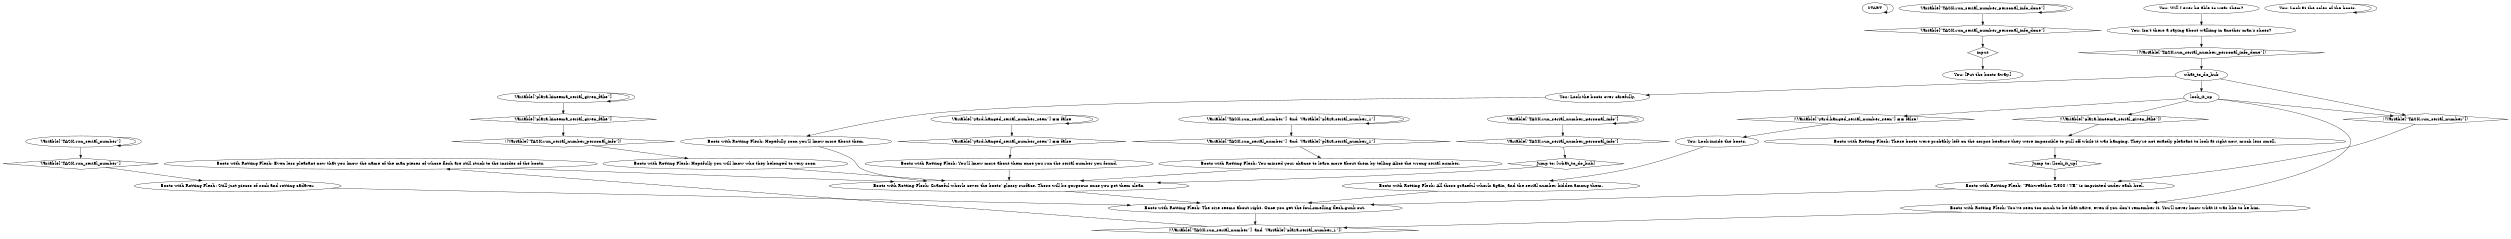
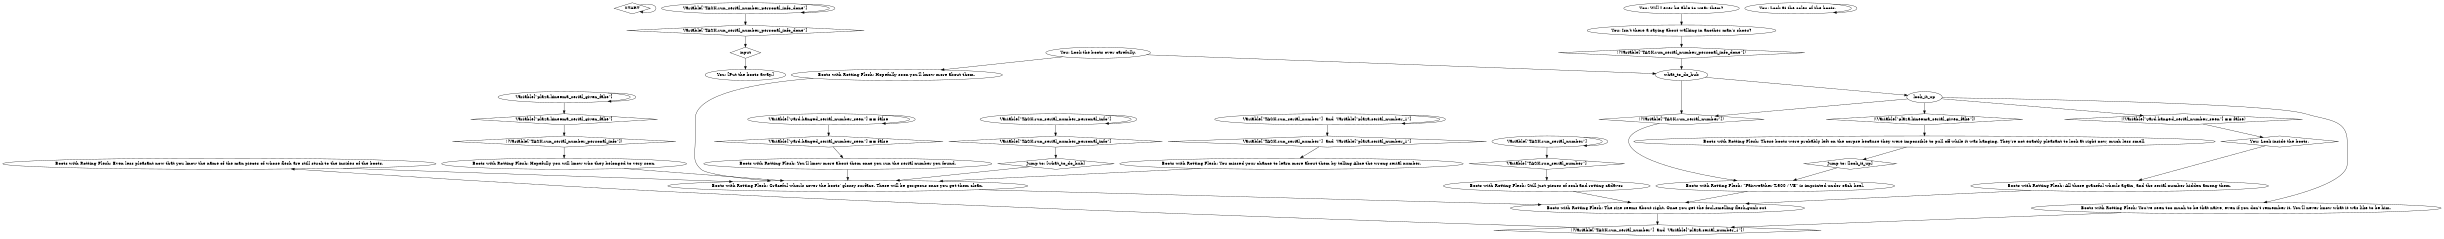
(1875, 8) -> (632, 8)
(1912, 86) -> (1400, 64)
(1717, 142) -> (2280, 142)
